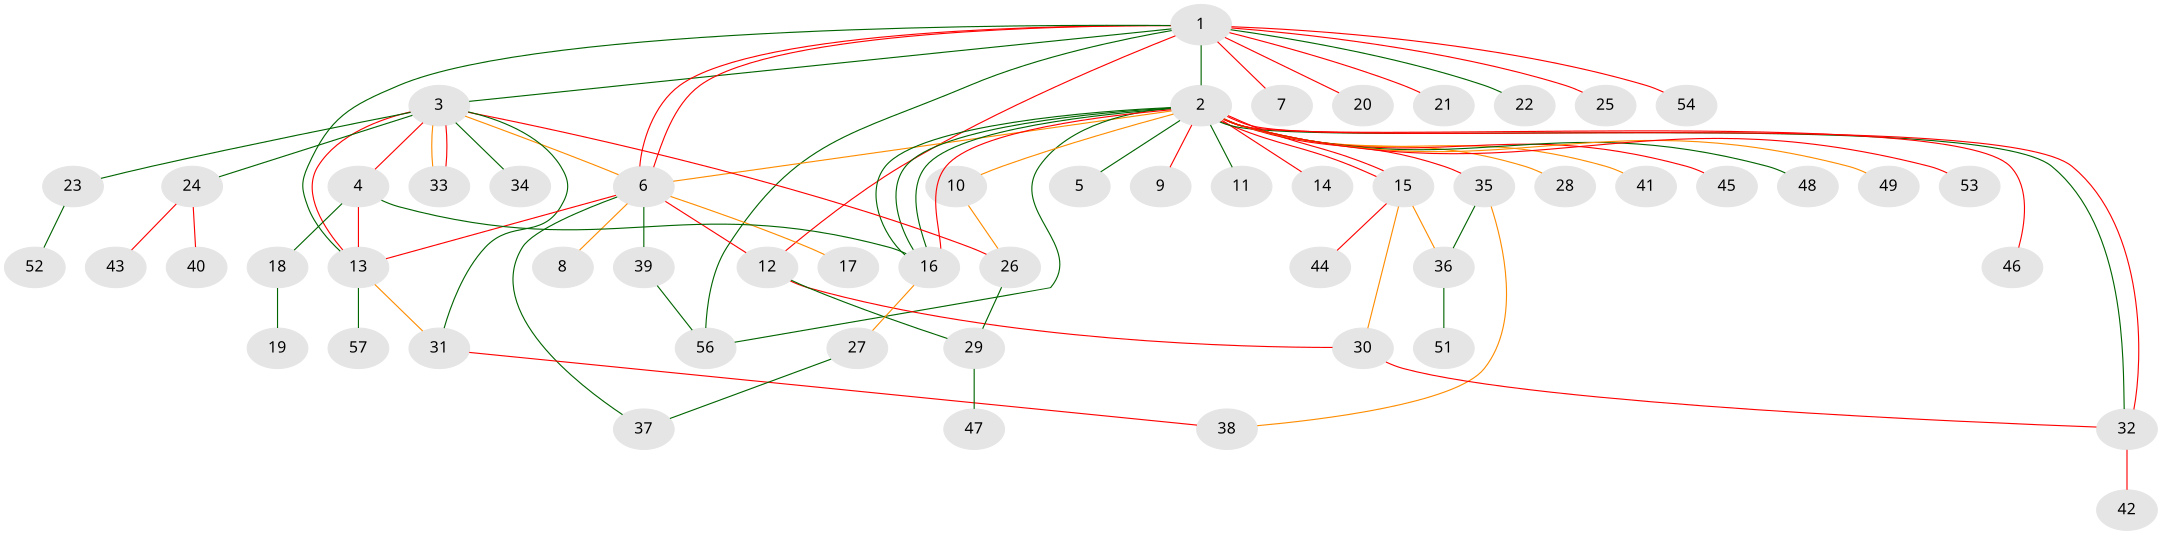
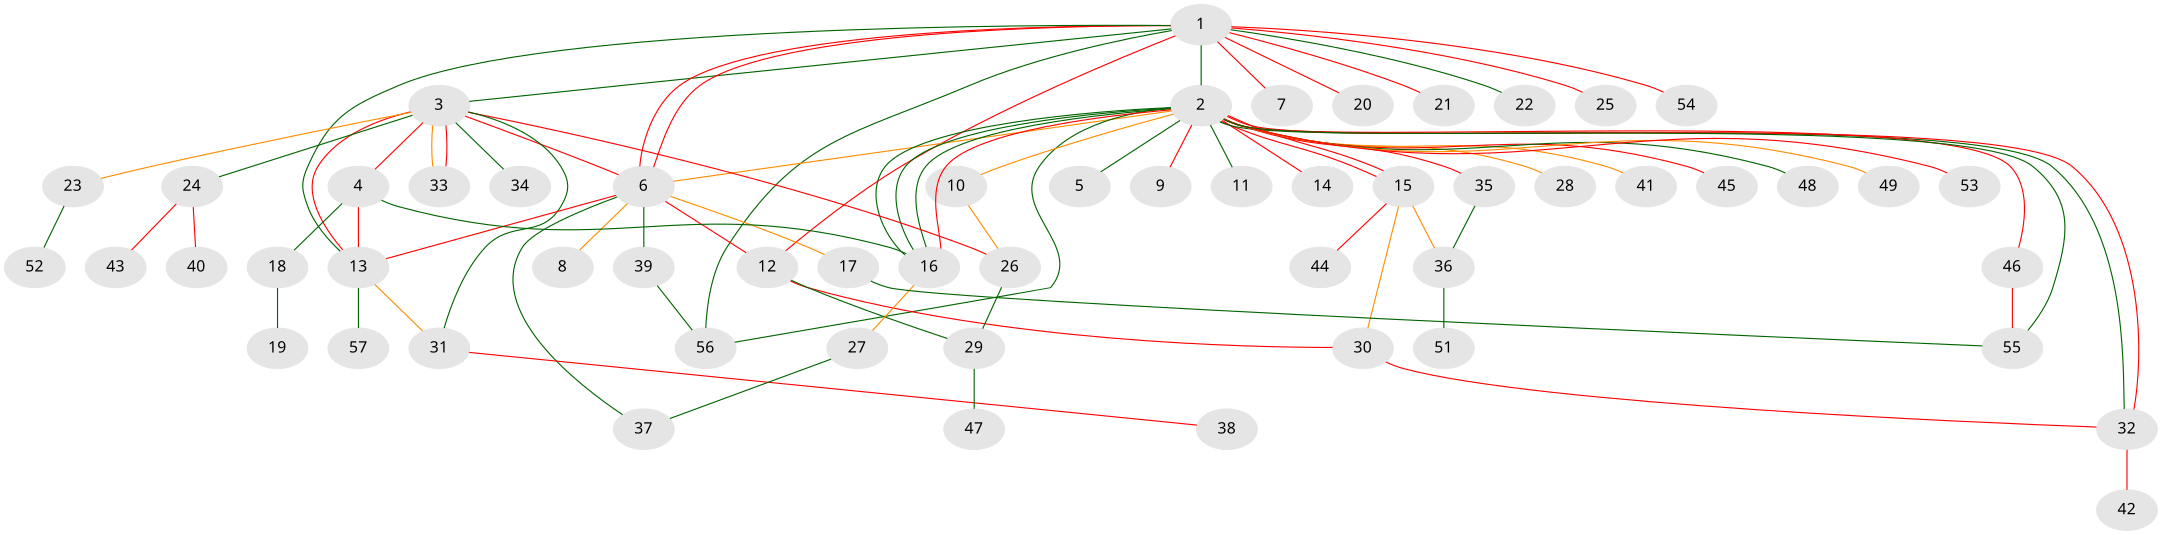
(256, 144) -> (256, 144)
(557, 151) -> (557, 151)
none -> (2012, 348)
(1456, 387) -> none
